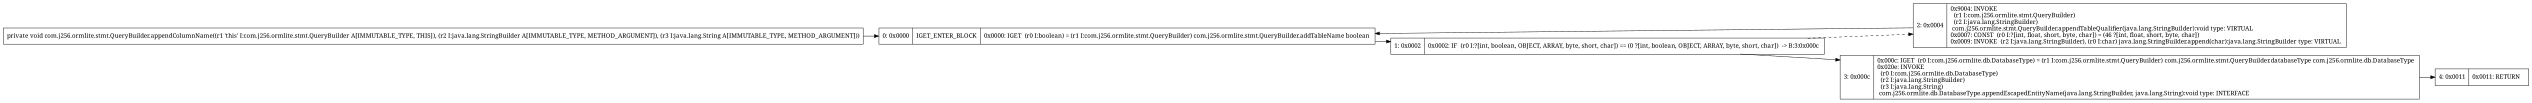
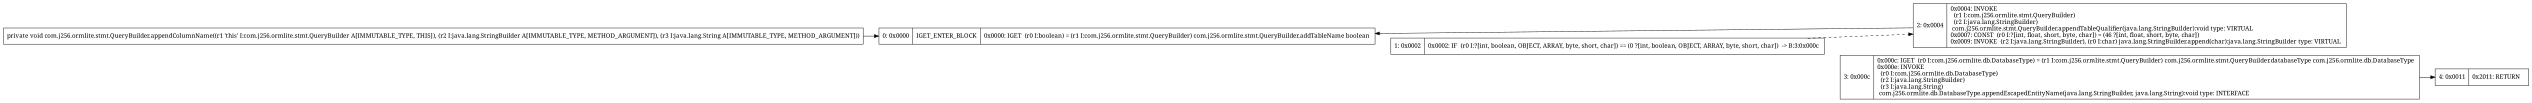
(1976, 9) -> (1976, 9)
(1381, 41) -> none
(1788, 57) -> none
(1902, 67) -> (1902, 67)
(2499, 77) -> (2499, 77)
